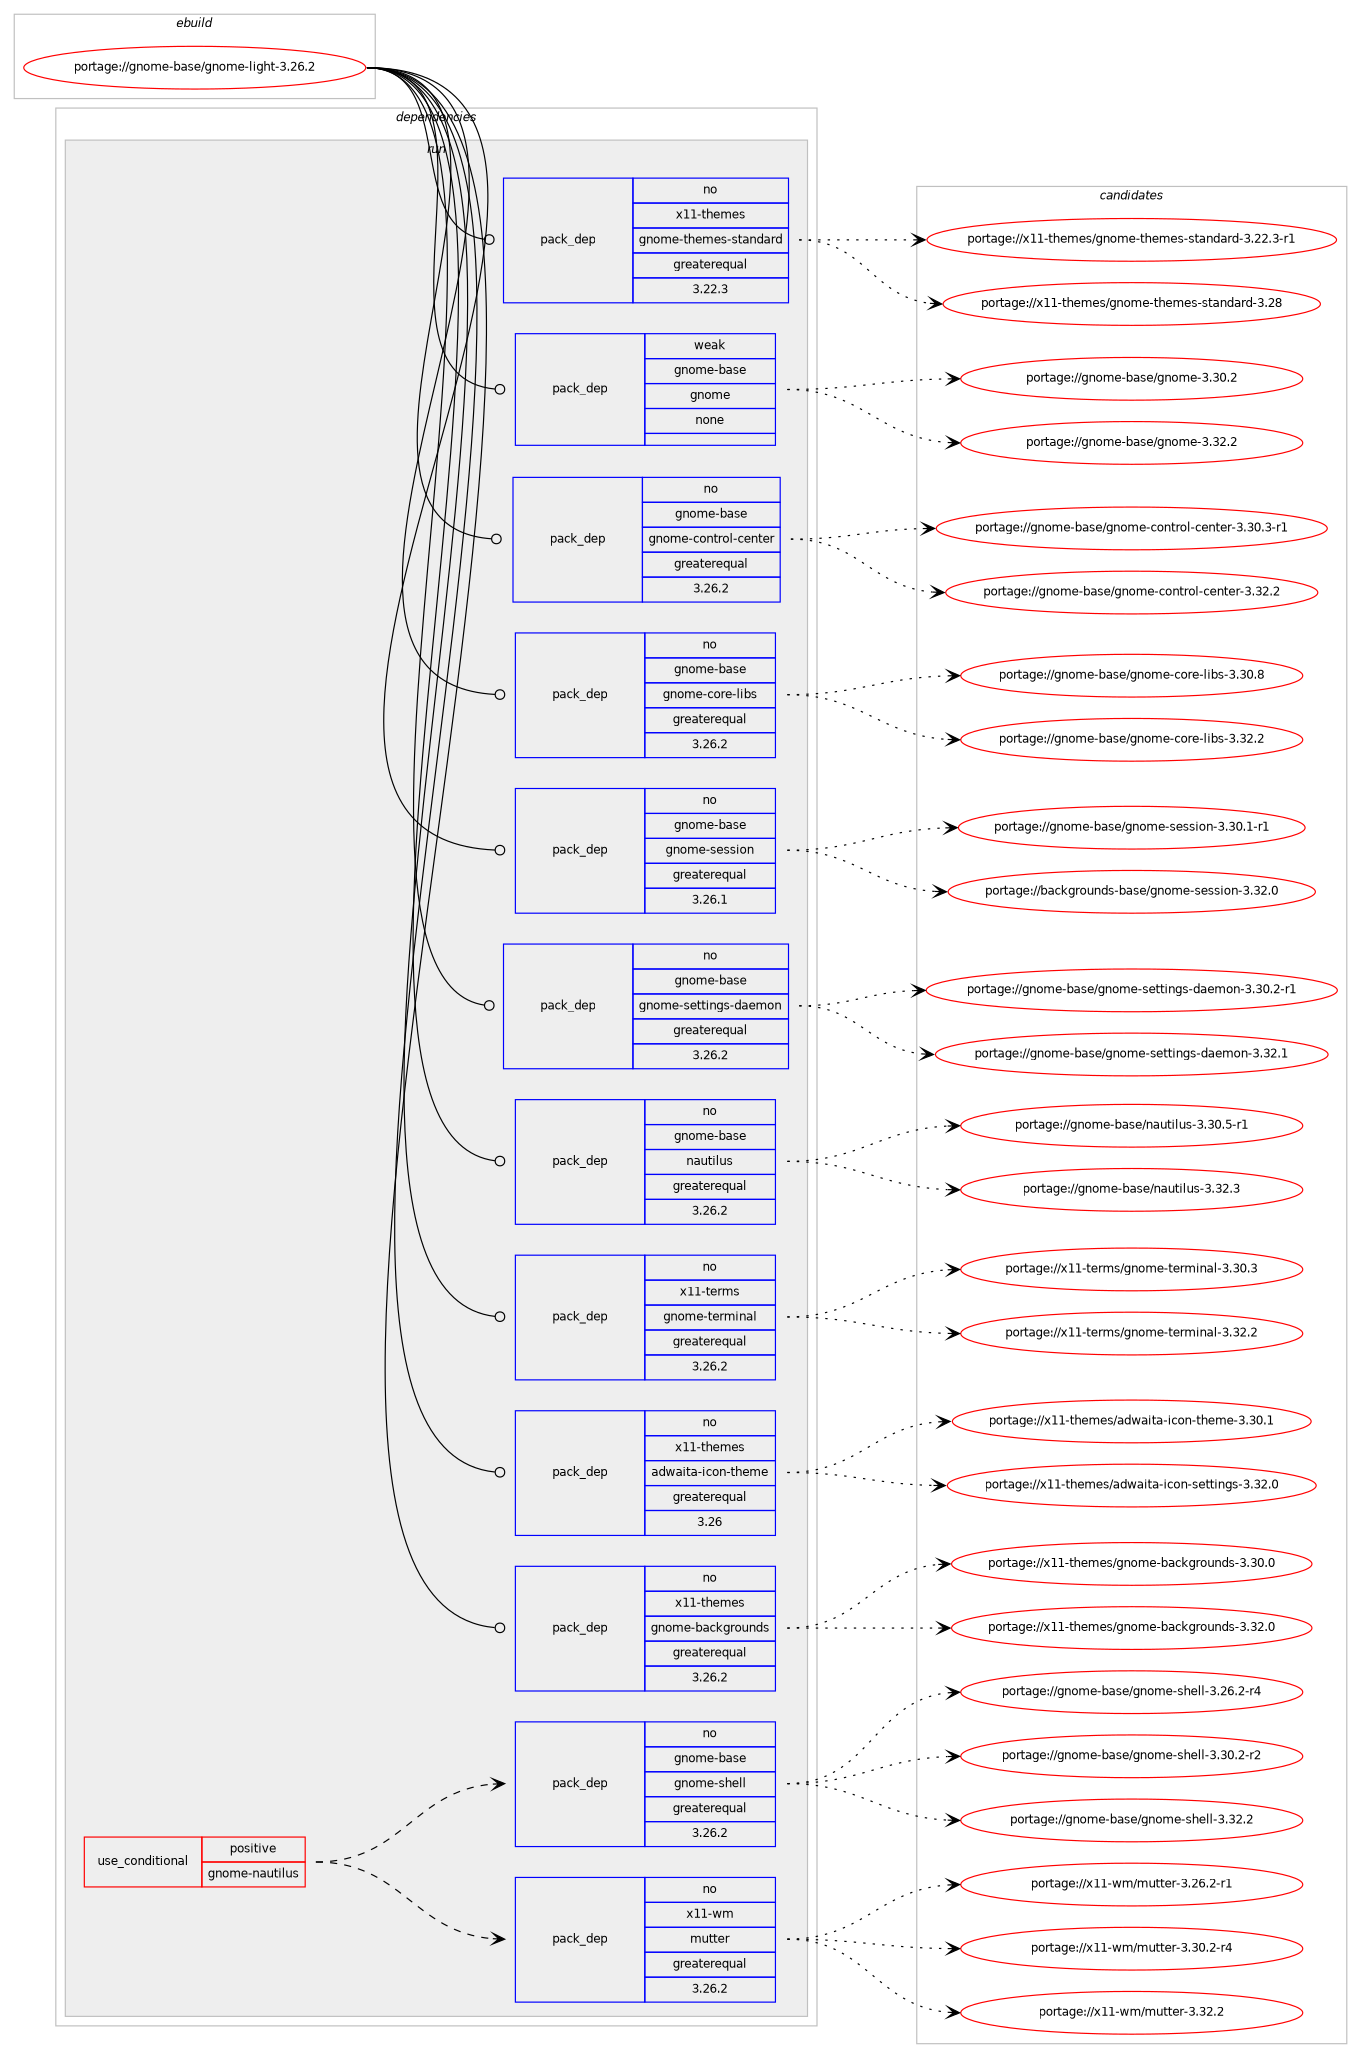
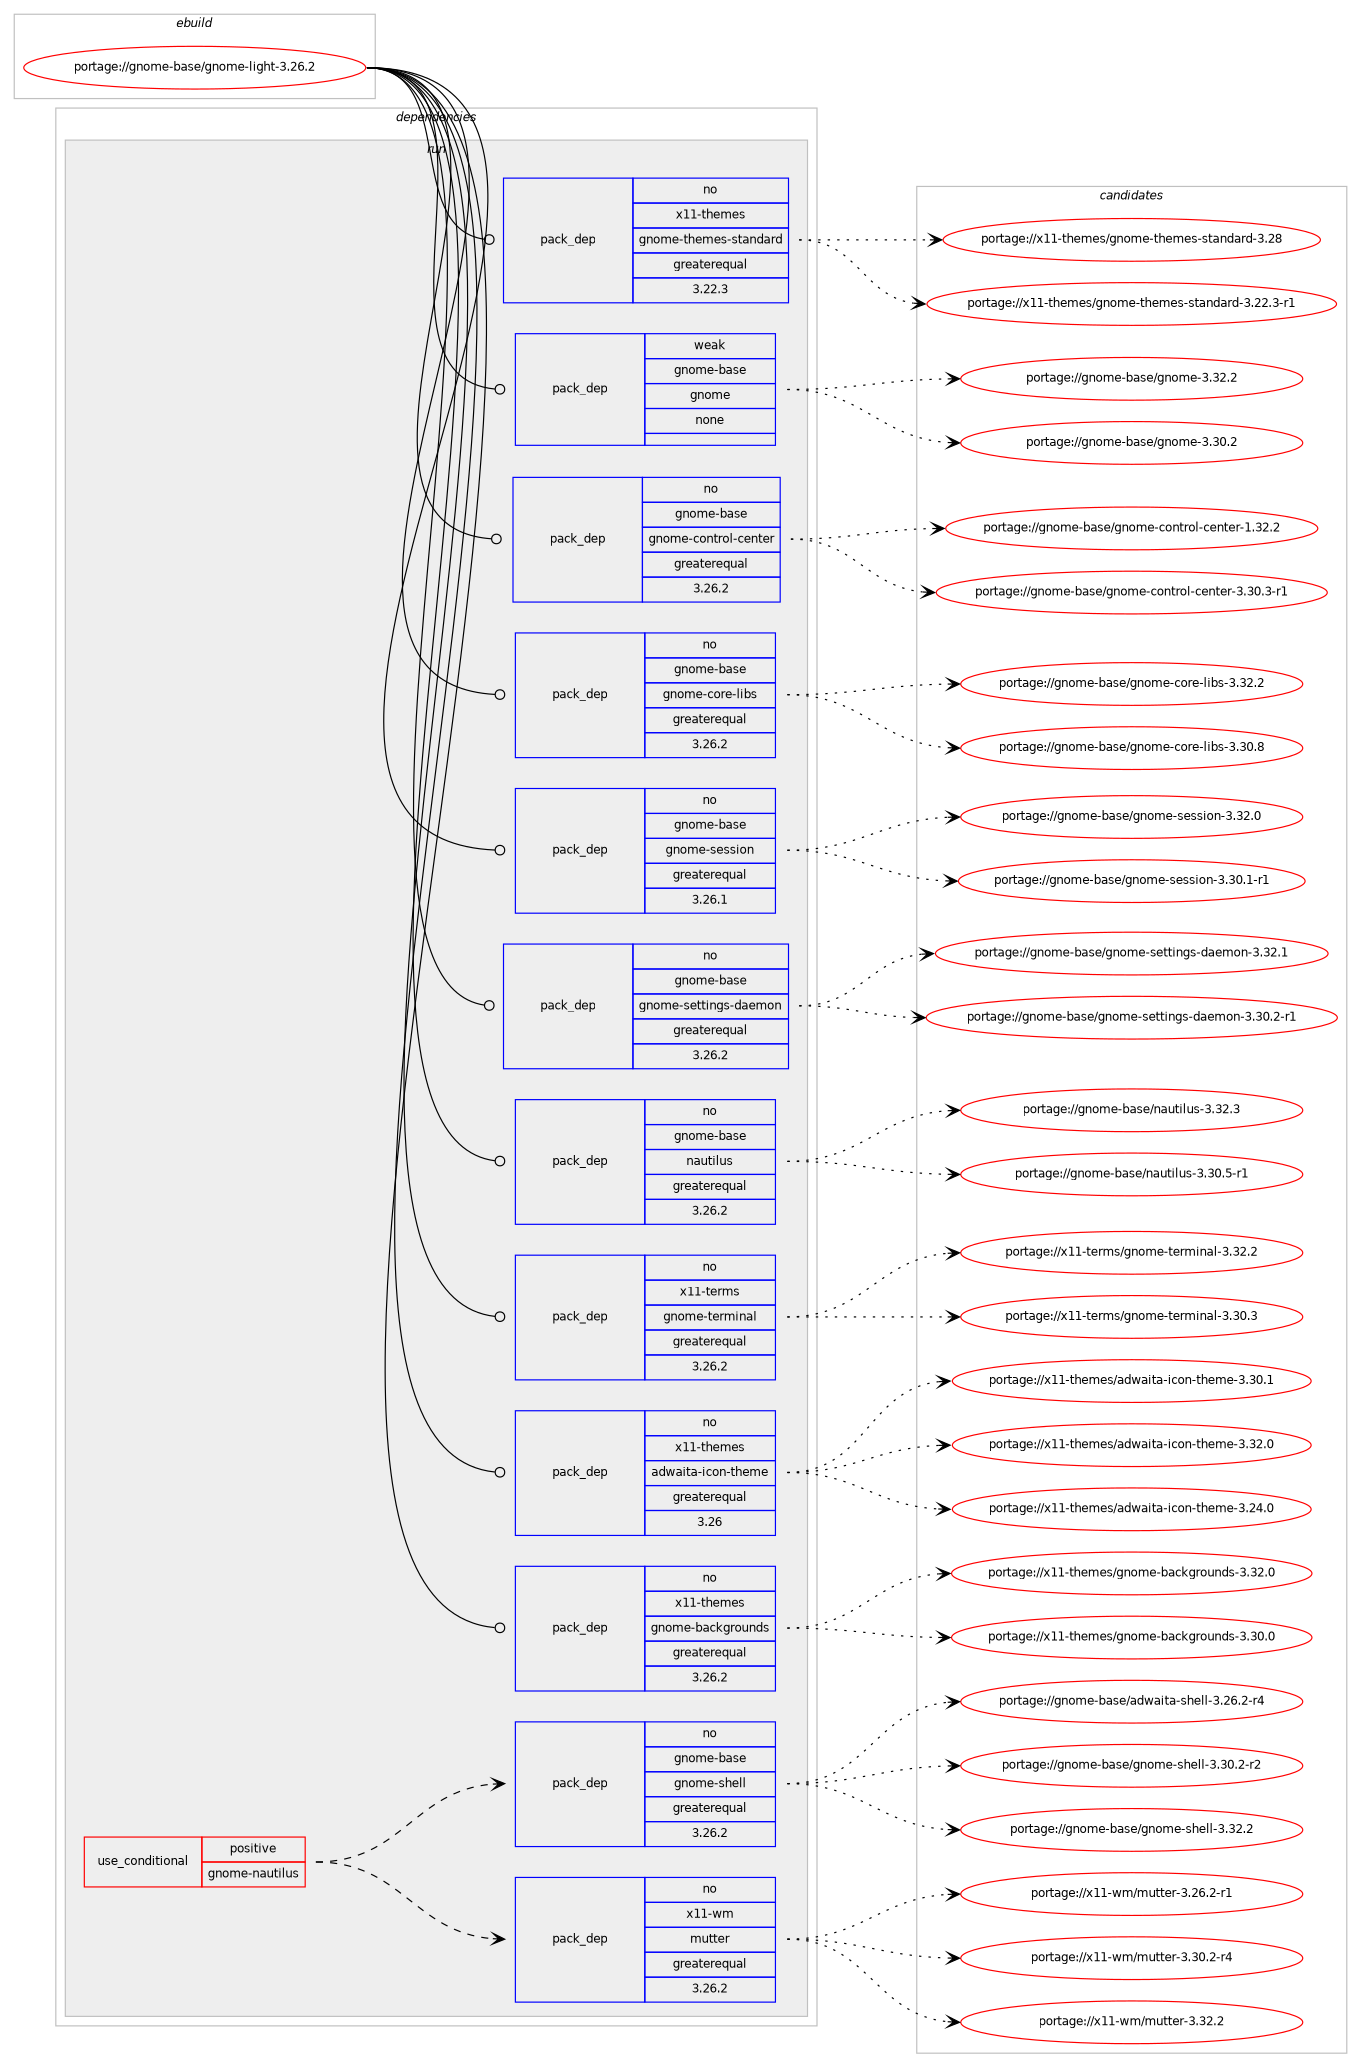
(1132, 593) -> (1132, 528)
(1132, 892) -> (1132, 817)
(1132, 1486) -> (1132, 1445)
none -> (1132, 1509)
(1132, 1692) -> (1132, 1702)
